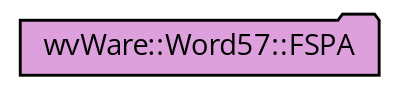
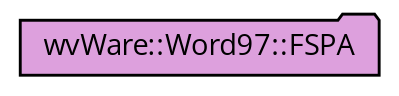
(200, 48) -> (200, 48)
